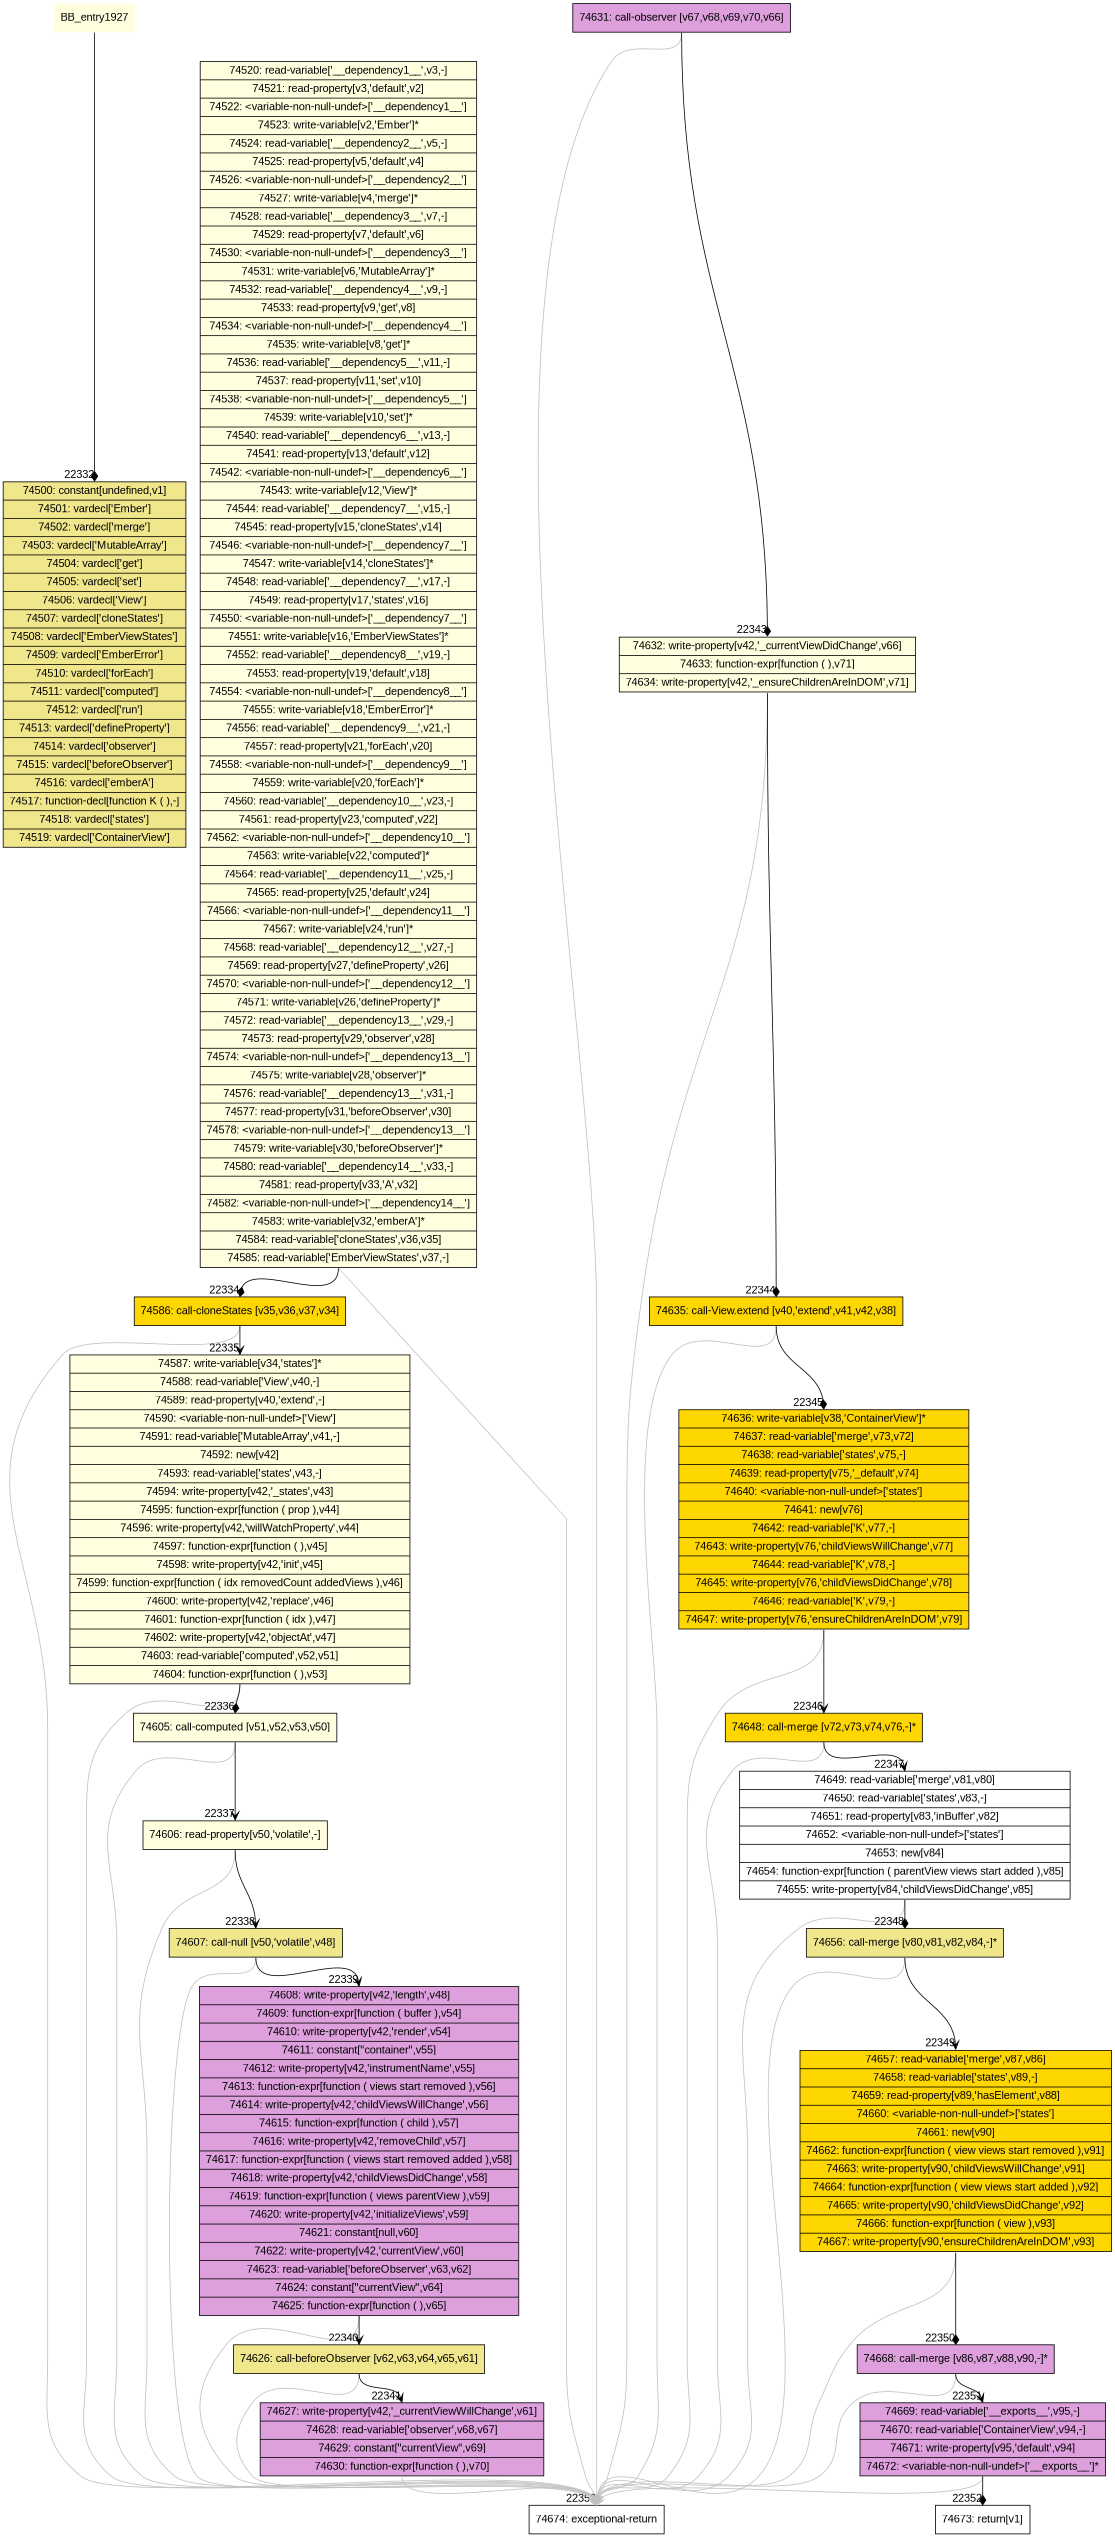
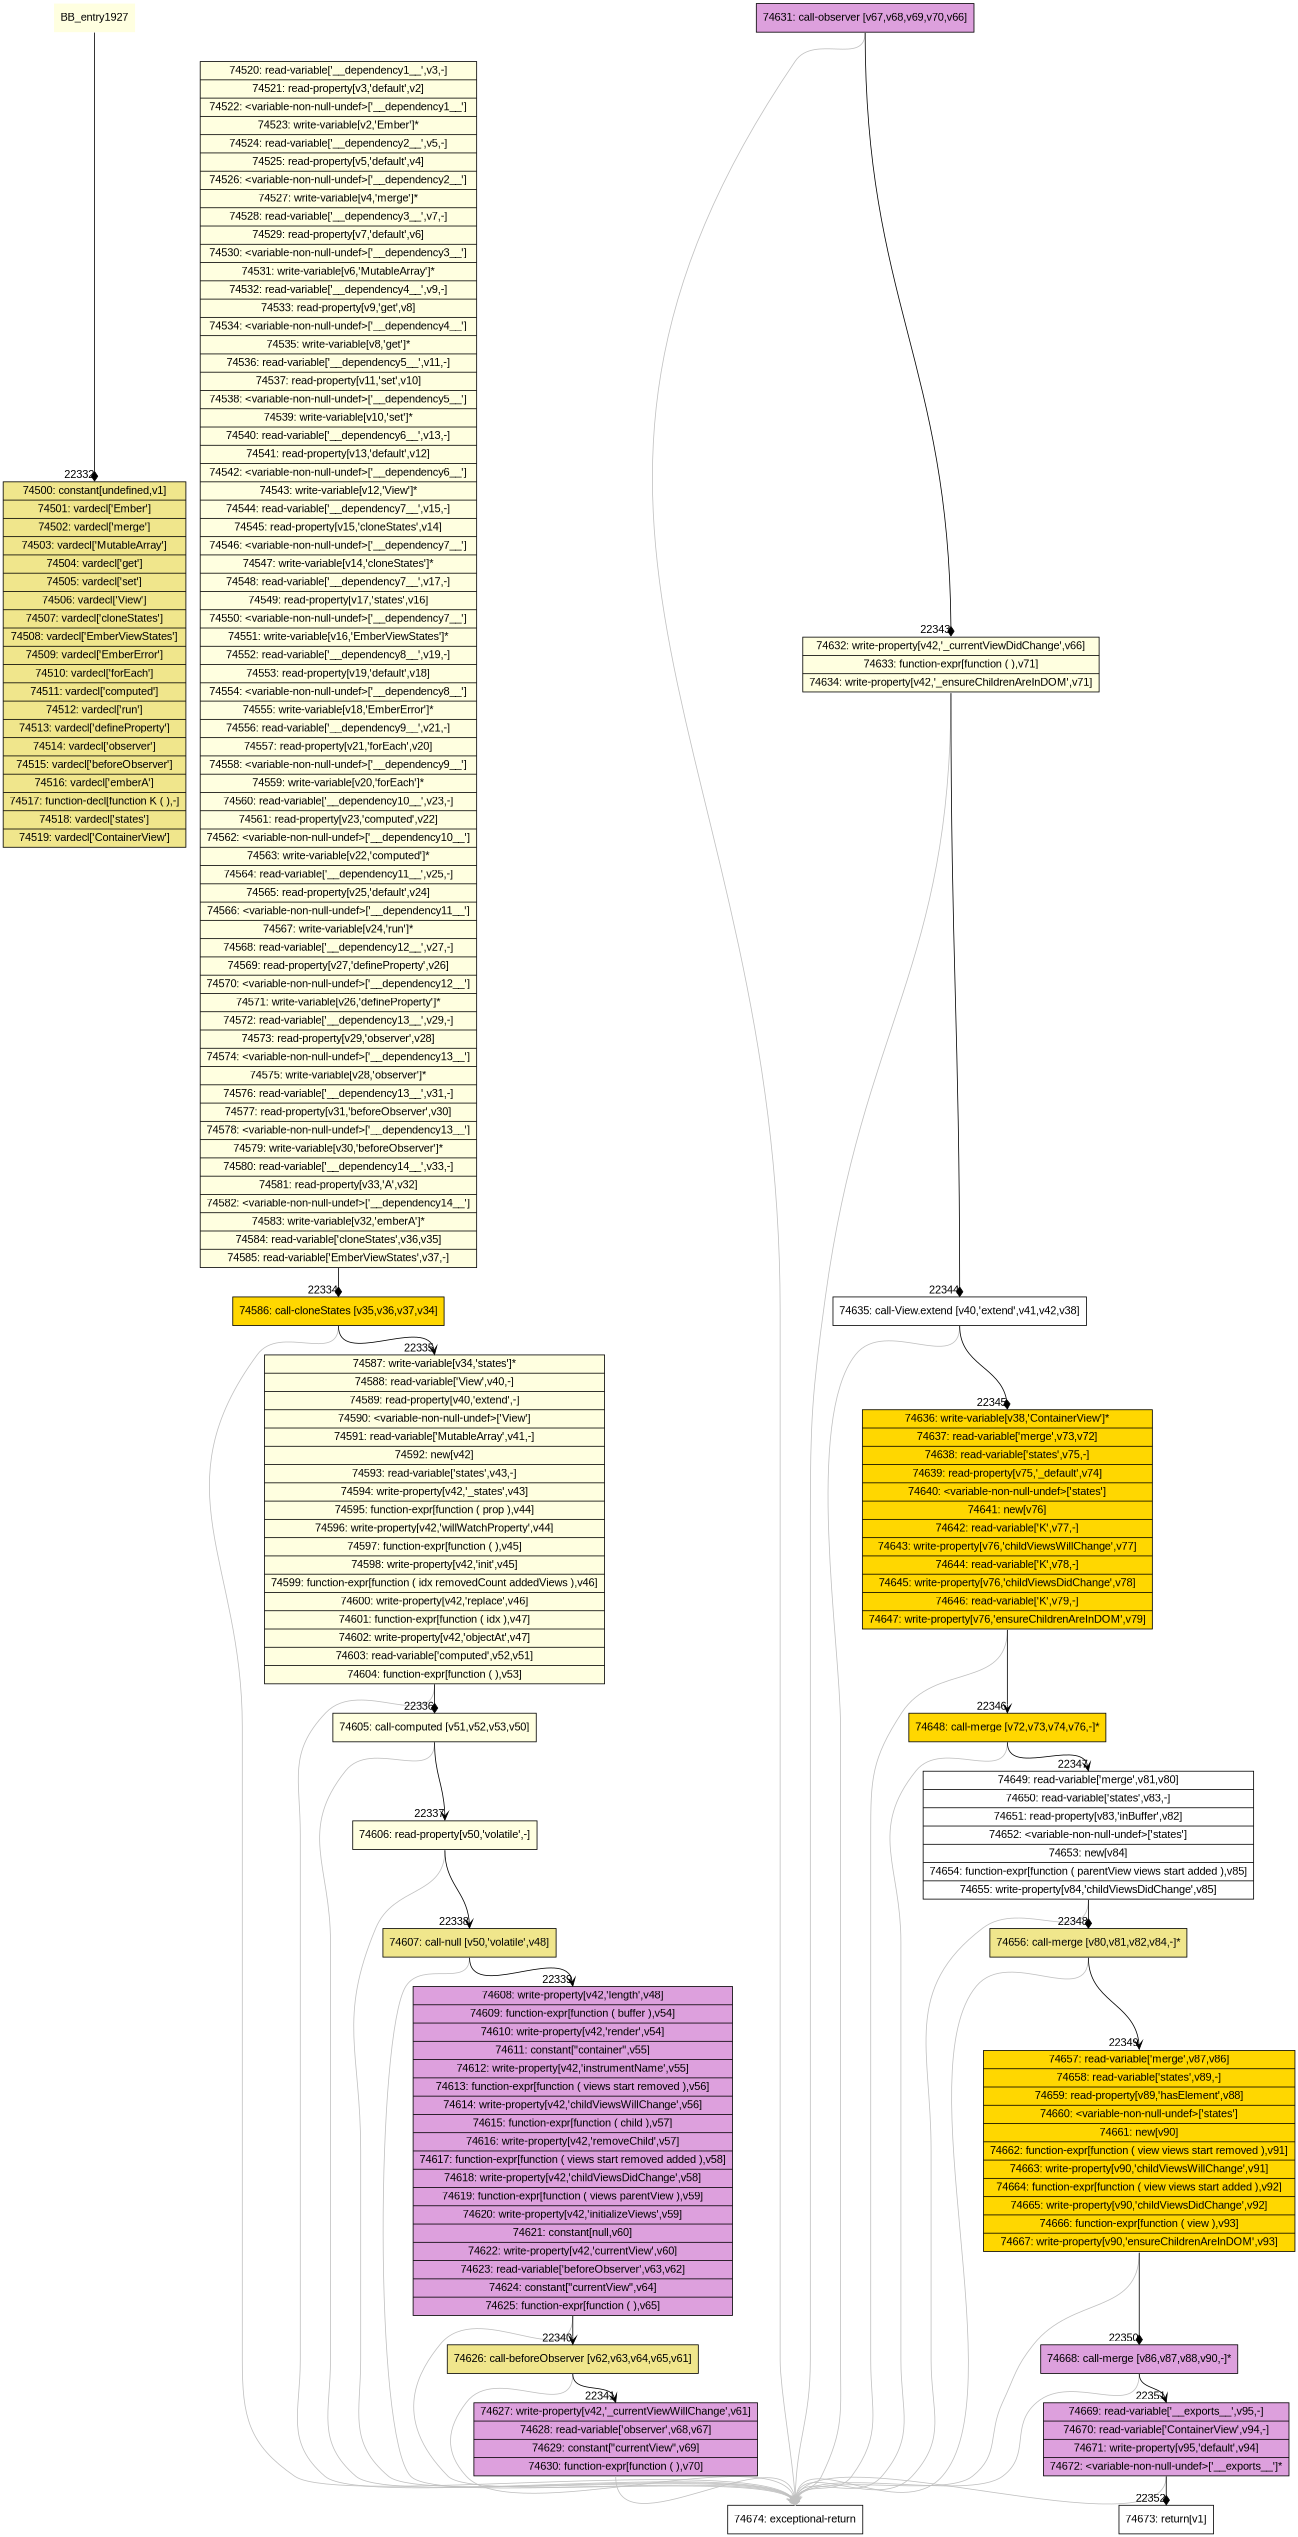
(776, 1311) -> (960, 1311)
(566, 1840) -> none
